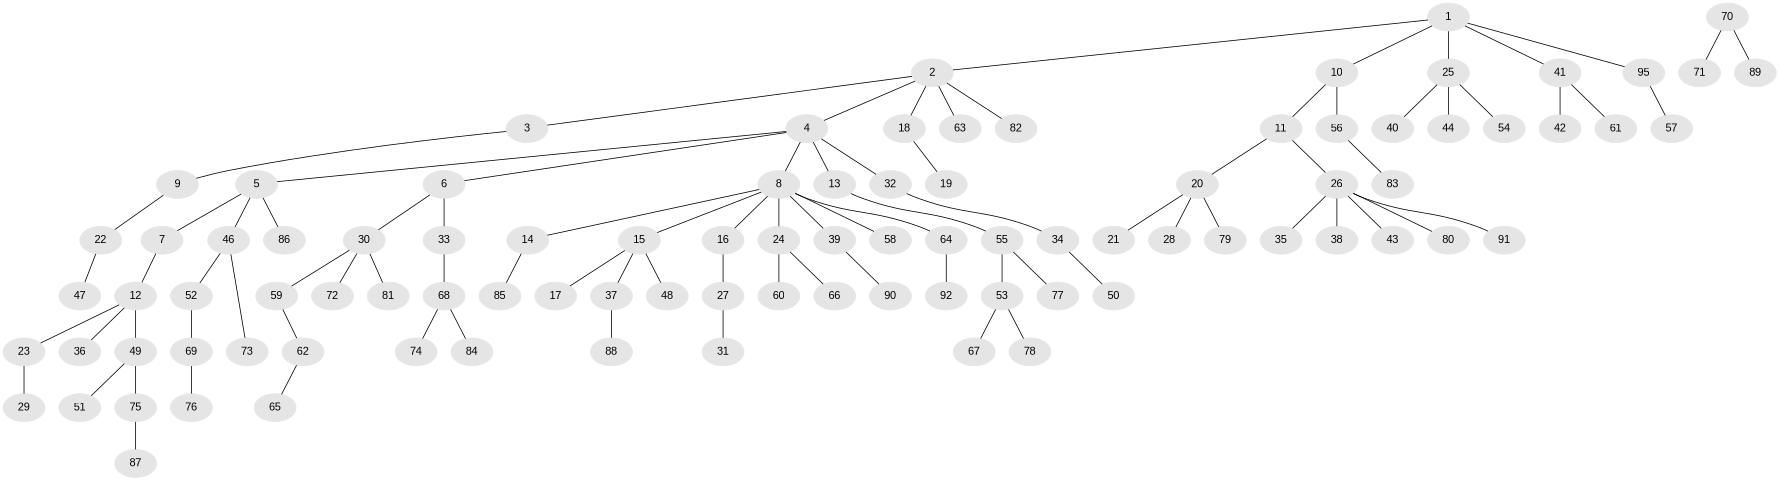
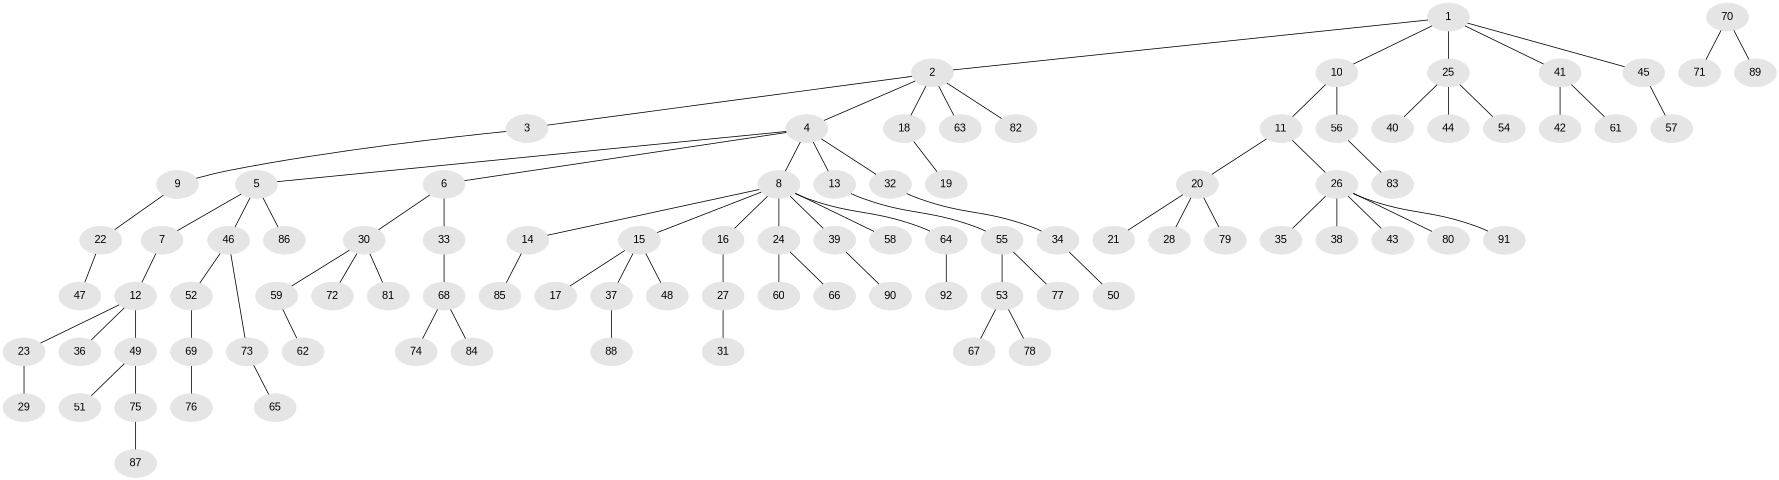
(1644, 73) -> (1644, 73)
(289, 380) -> (261, 380)
